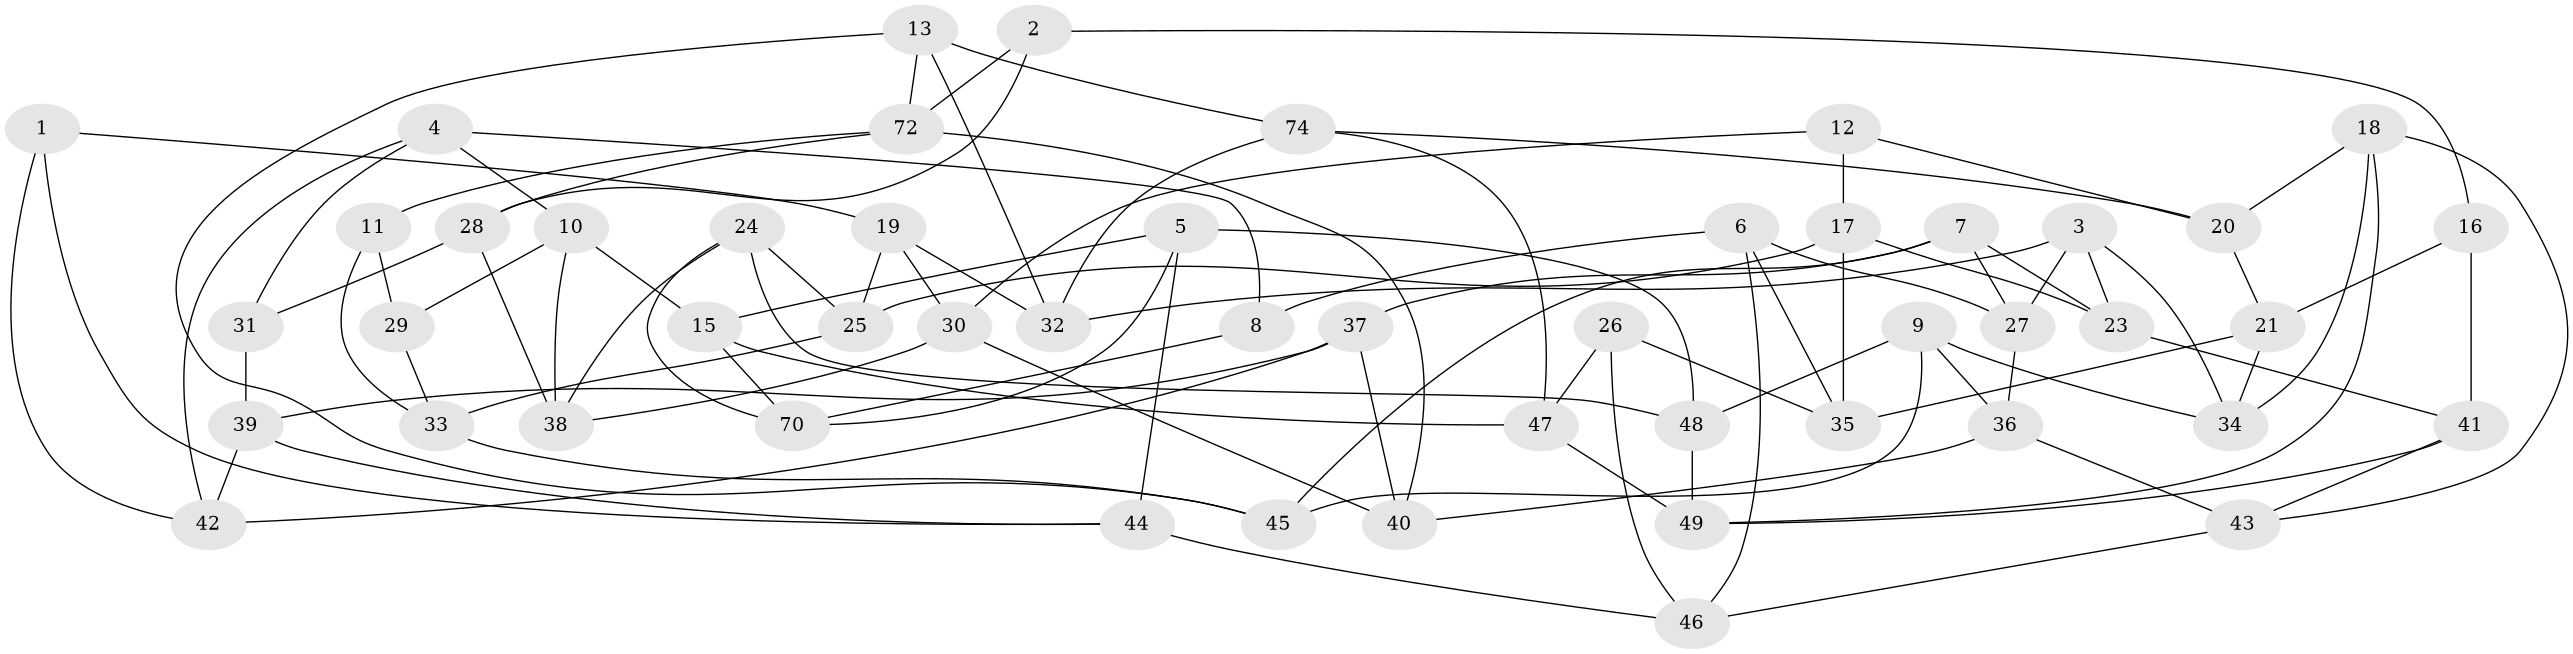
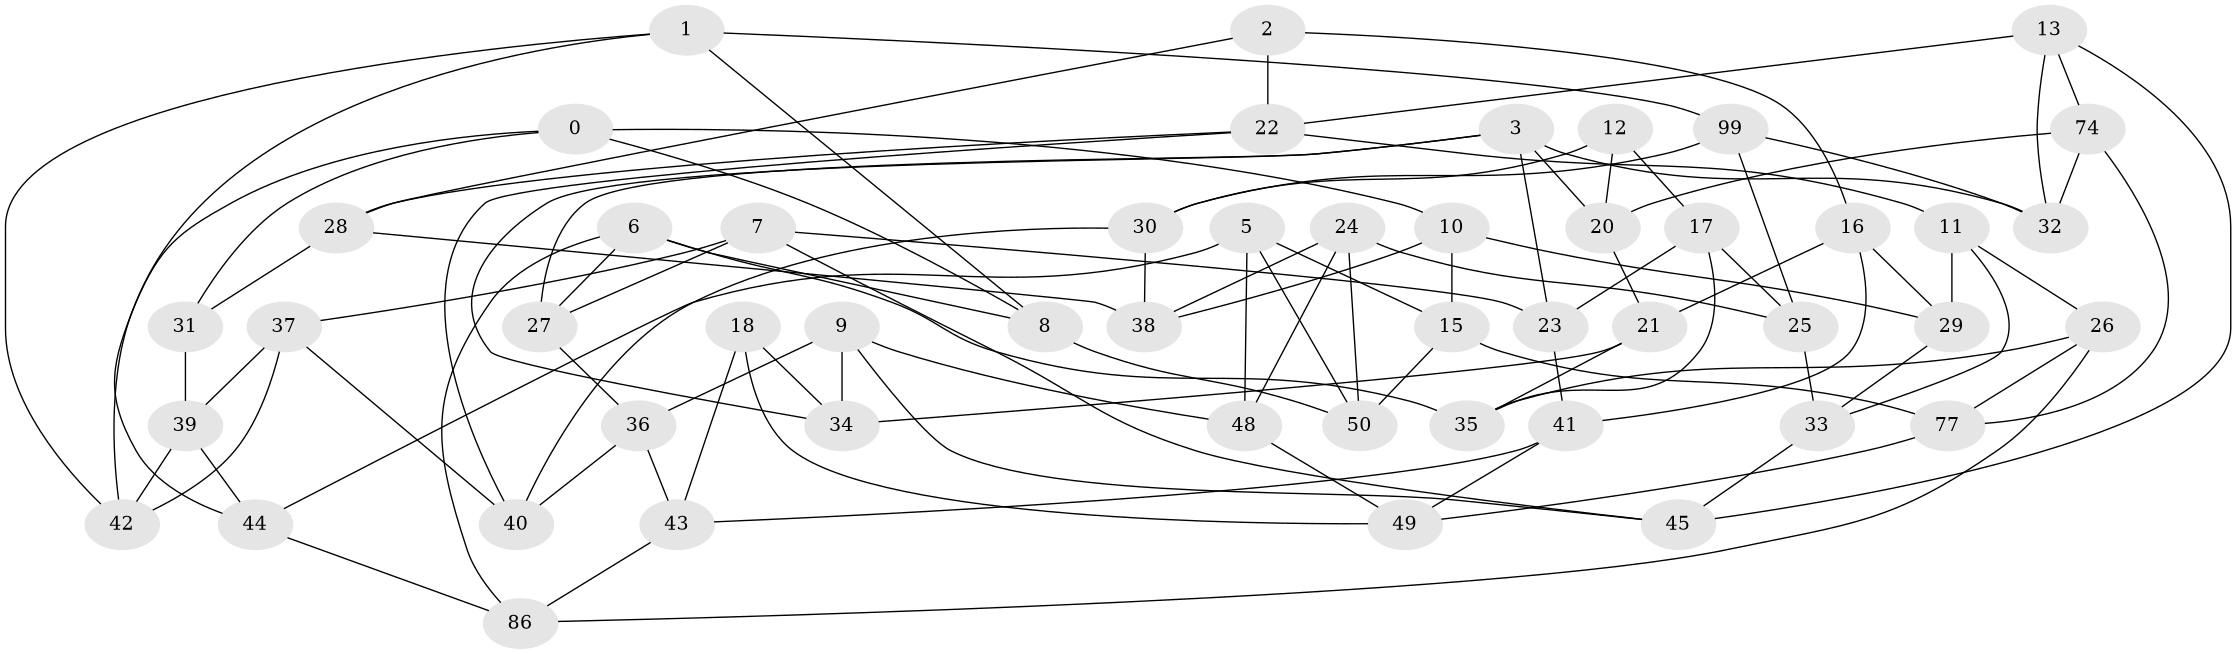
(435, 129) -> (576, 129)
(907, 129) -> (1268, 129)
none -> (866, 179)
(2297, 179) -> (1561, 180)
(889, 228) -> (1731, 129)
none -> (1902, 277)
none -> (2028, 278)
(793, 426) -> (1360, 426)
(1541, 426) -> (1948, 426)
(1692, 624) -> (521, 624)
